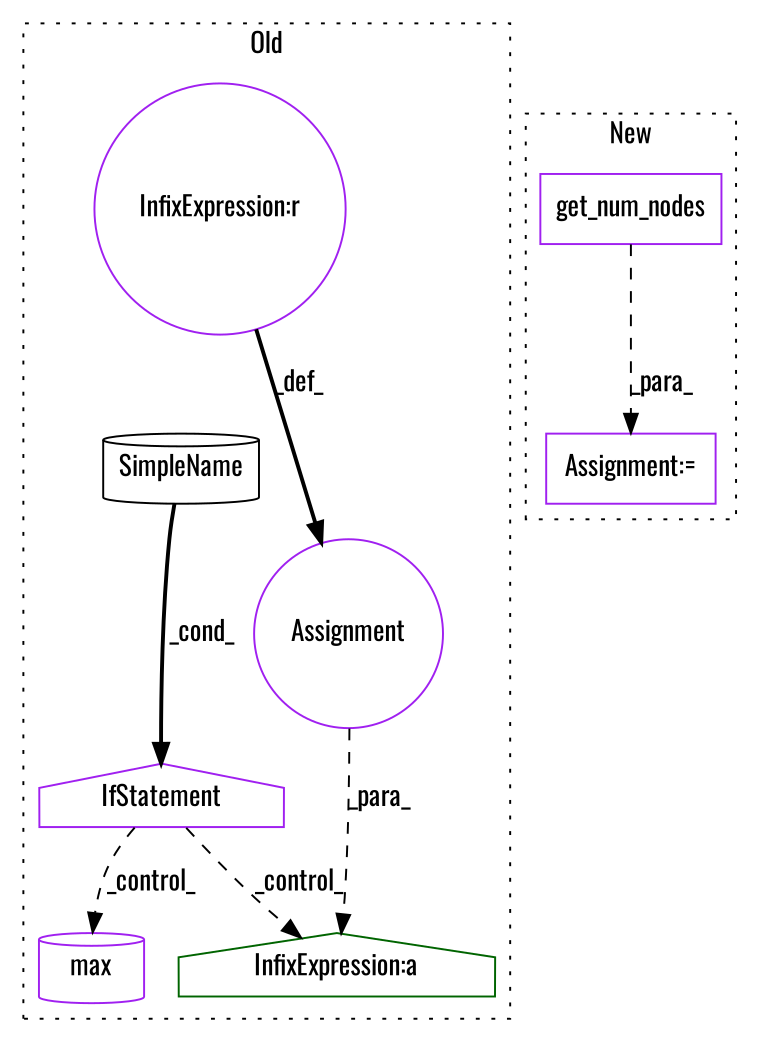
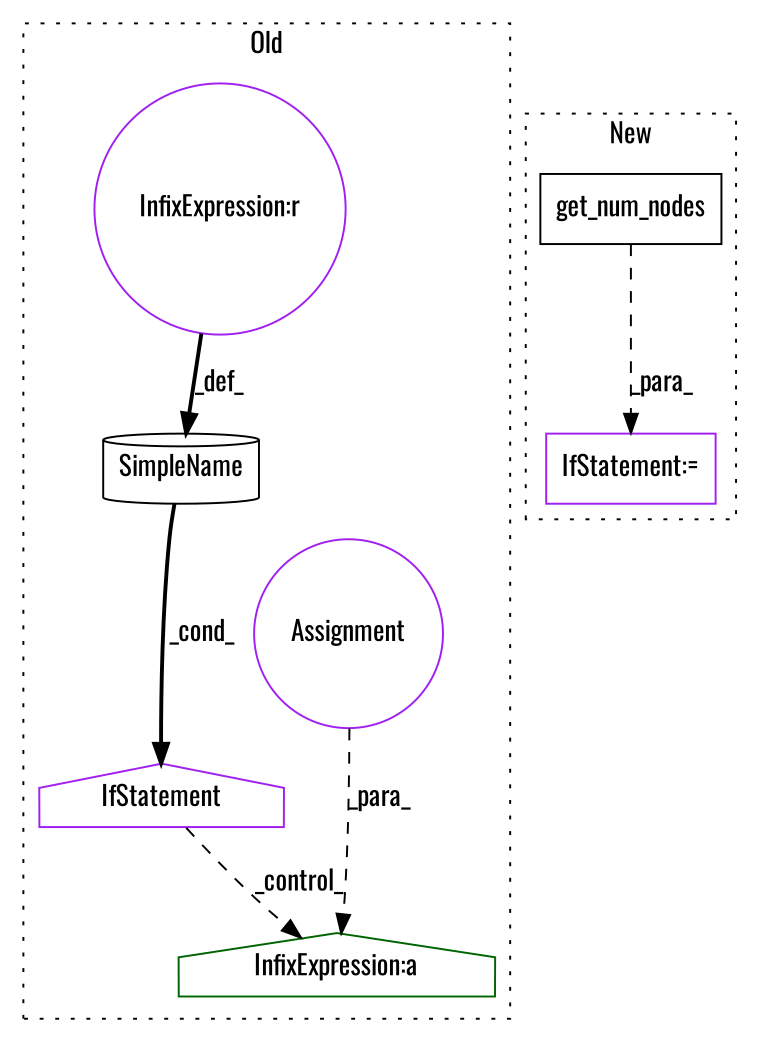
(631, 209) -> (631, 209)
(286, 426) -> (195, 374)
(631, 469) -> (631, 469)
(92, 968) -> none
